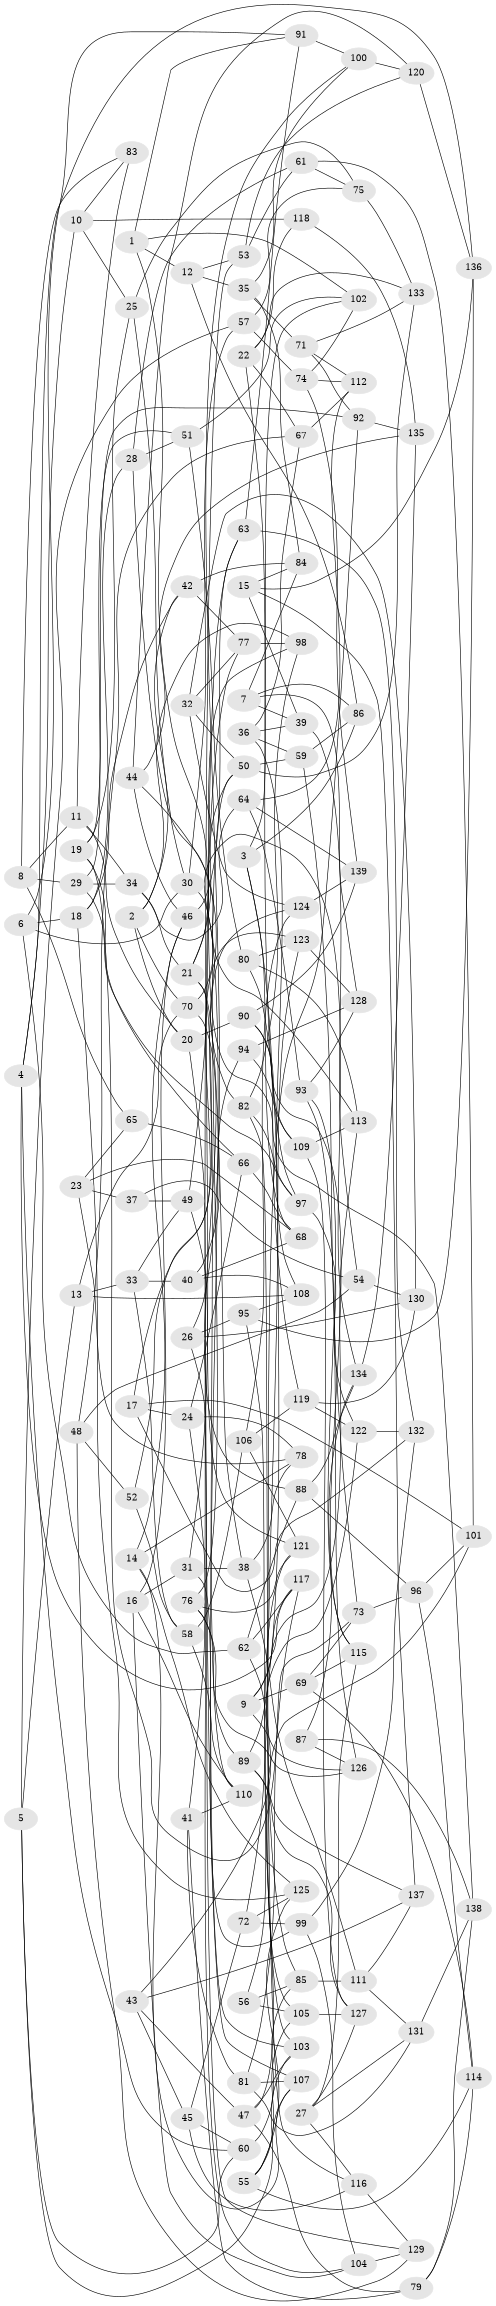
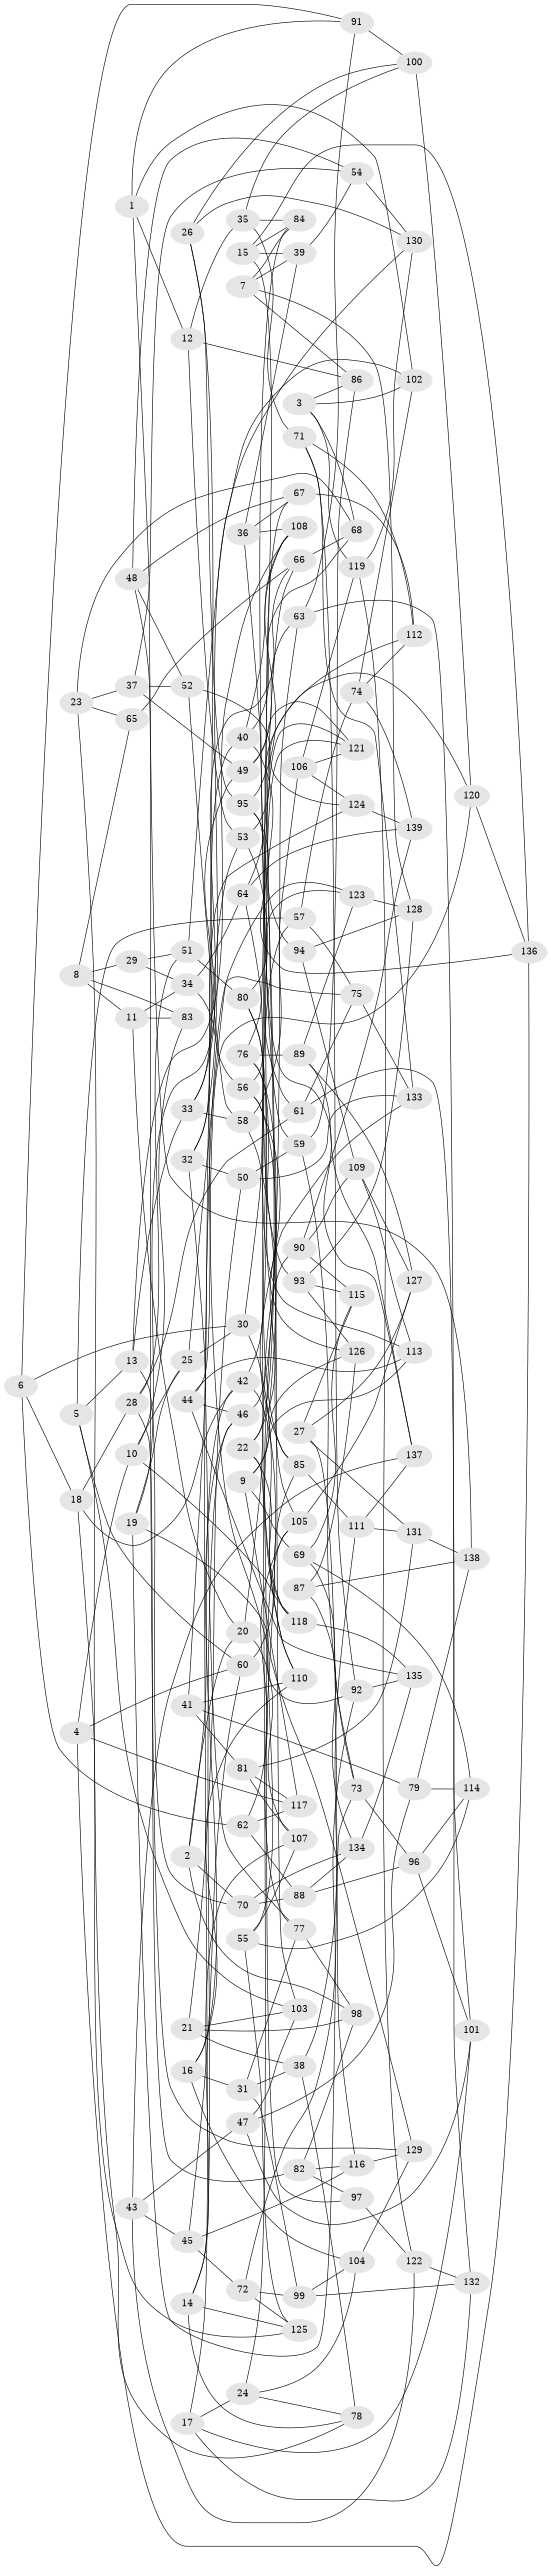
none -> (164, 686)
(161, 933) -> (215, 1037)
(166, 1070) -> none
(215, 1184) -> (270, 1339)
